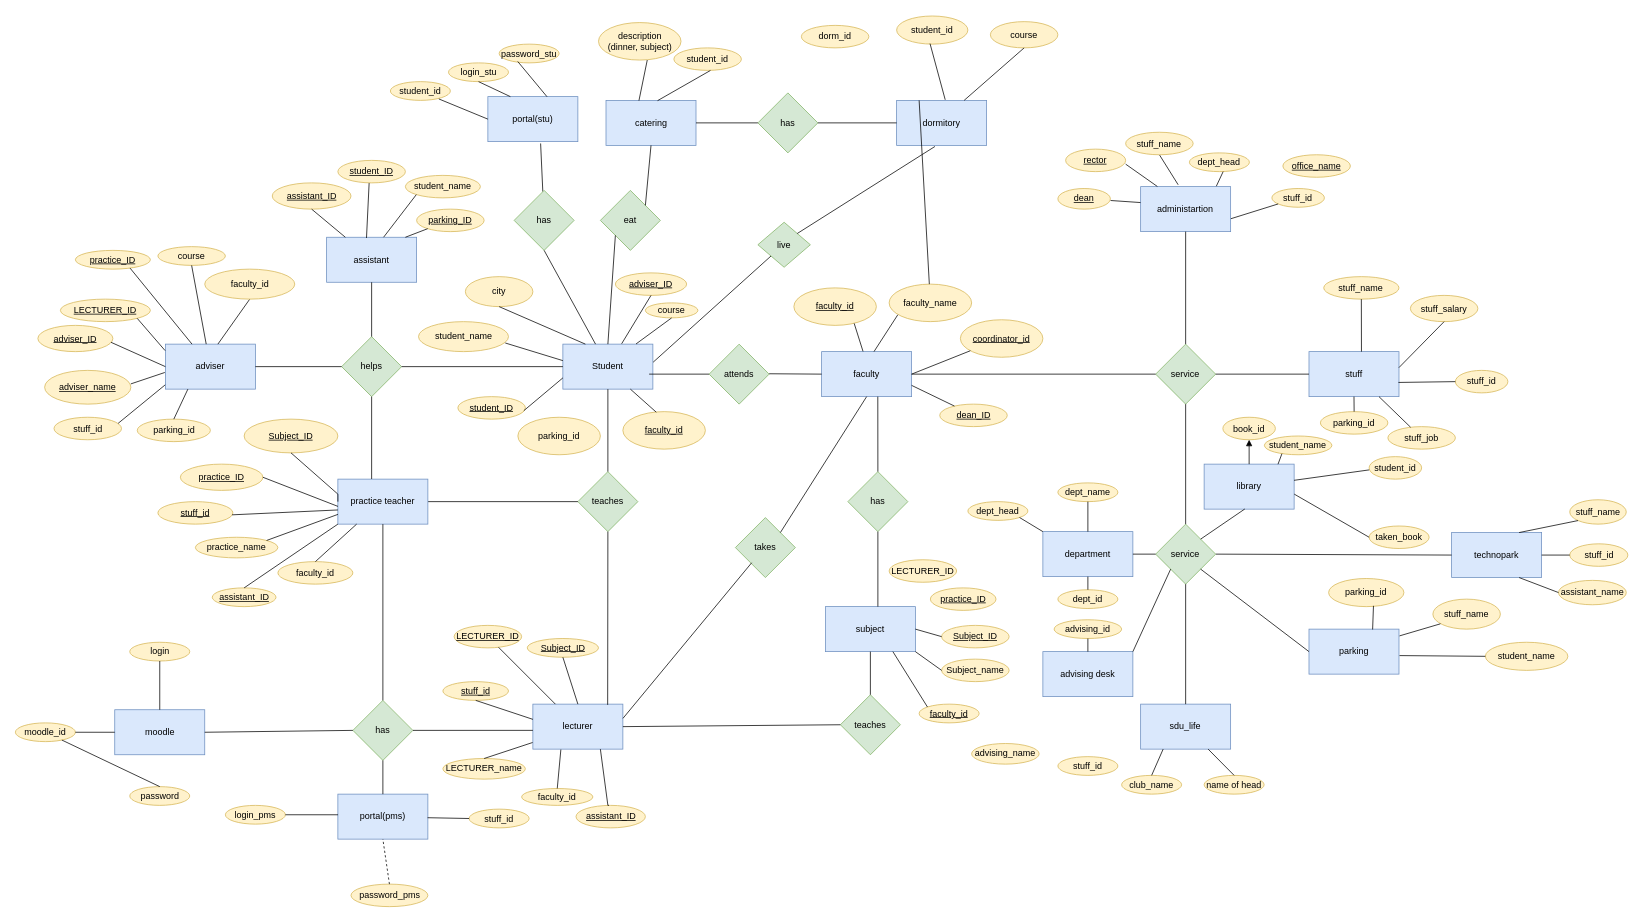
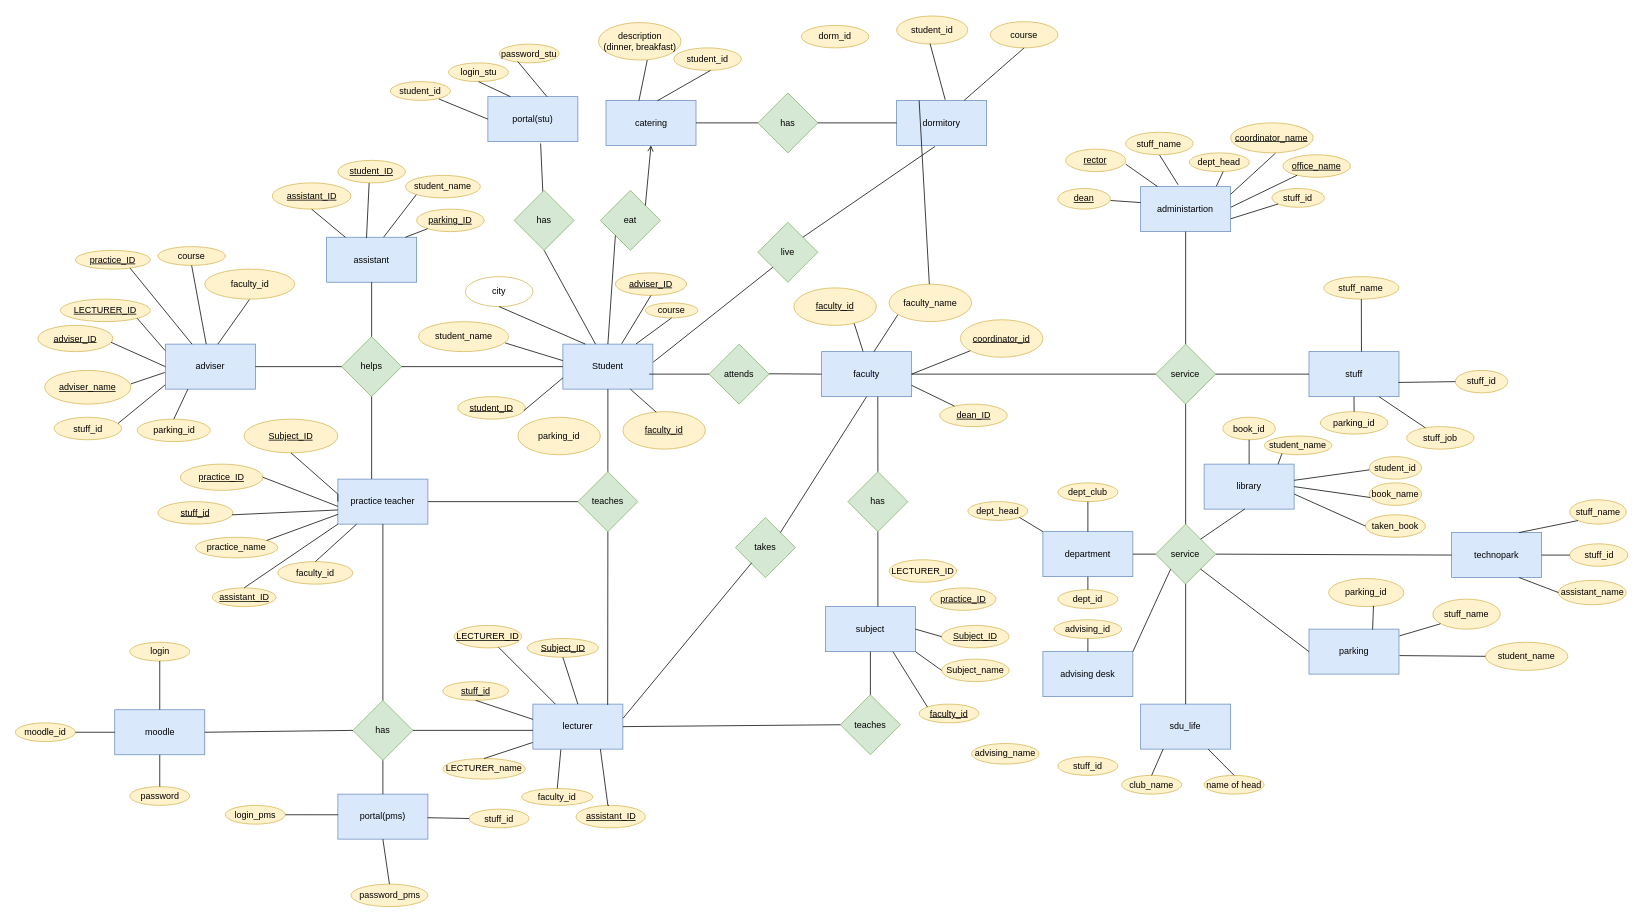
(640, 41) -> (640, 41)
none -> (1272, 138)
(651, 149) -> (651, 150)
none -> (1253, 173)
none -> (1264, 191)
(784, 245) -> (788, 252)
(499, 291) -> (499, 291)
(1444, 308) -> none
(1422, 344) -> none
(1422, 438) -> (1440, 438)
(1249, 447) -> (1249, 444)
(1088, 492) -> (1088, 492)
none -> (1332, 492)
none -> (1395, 494)
(1399, 537) -> (1395, 526)
(111, 763) -> (160, 771)
(386, 861) -> (386, 861)
